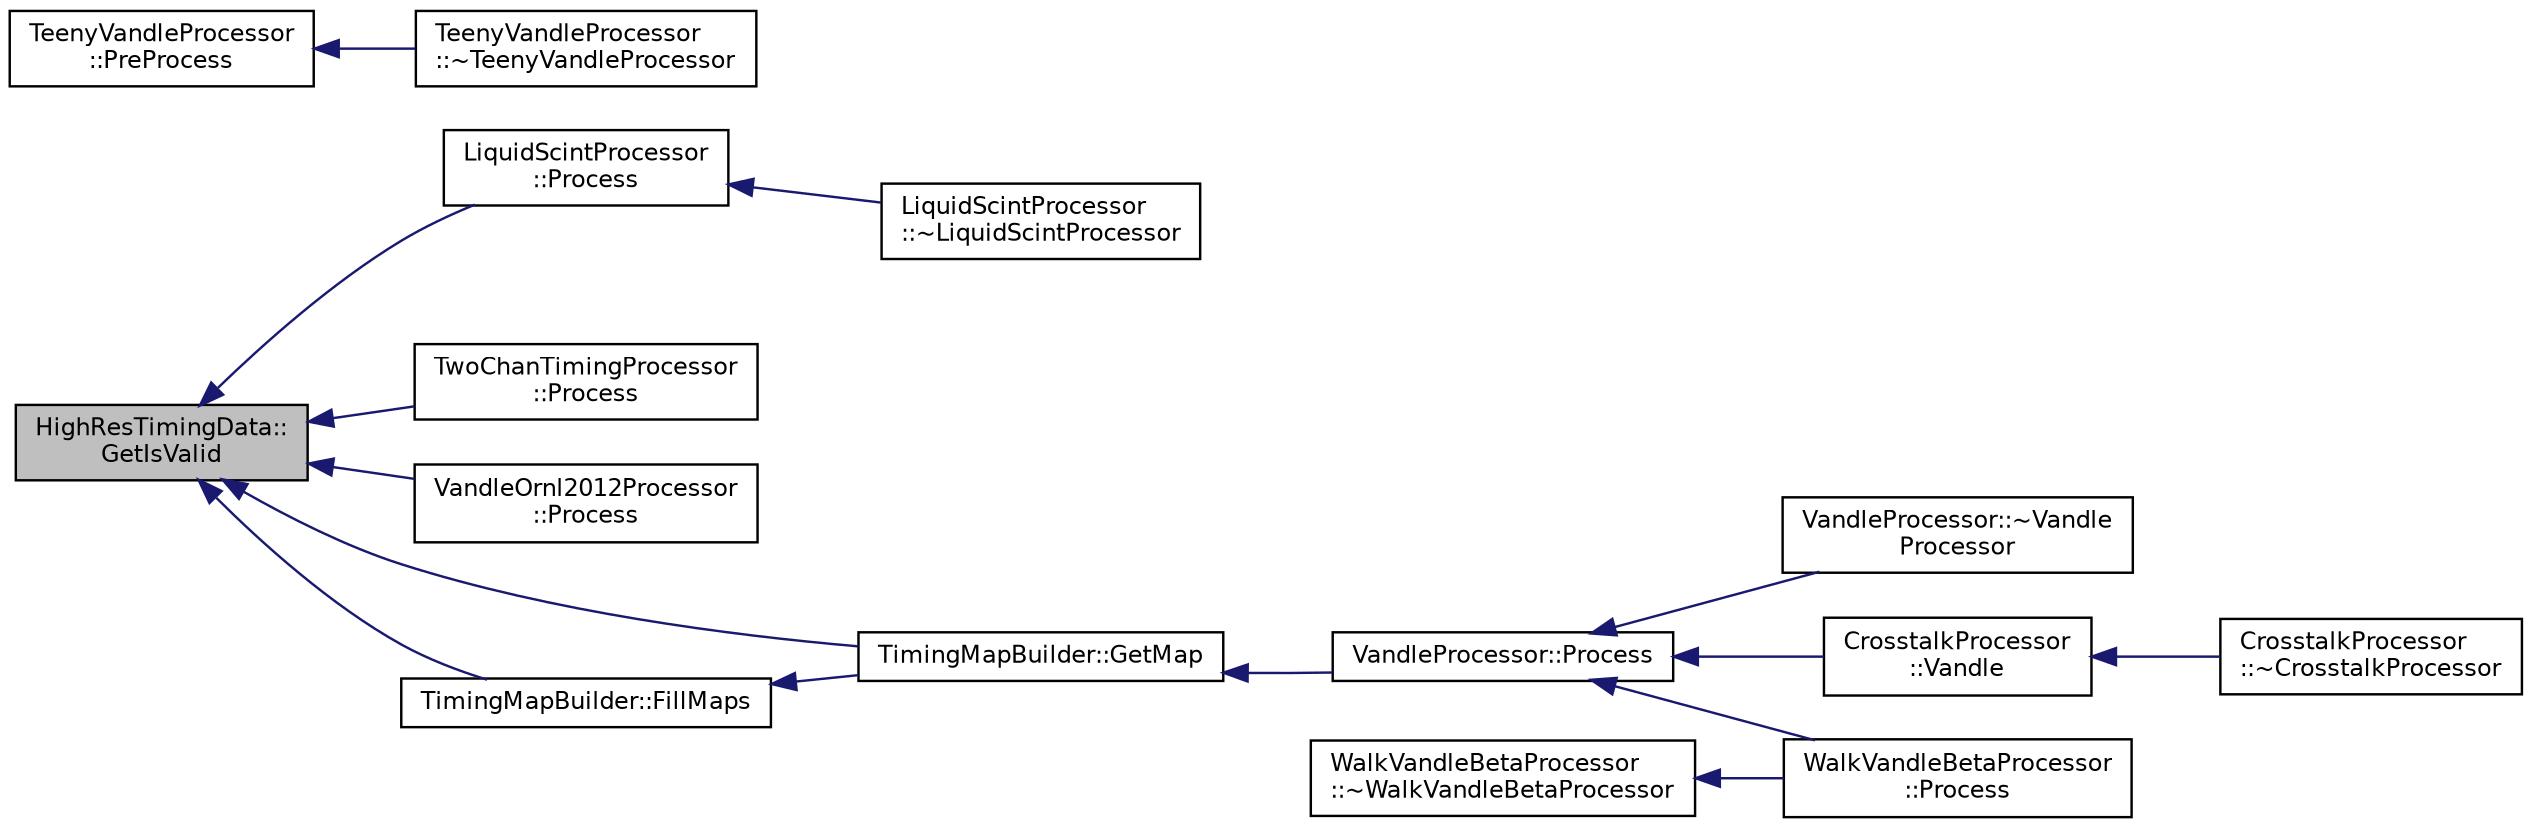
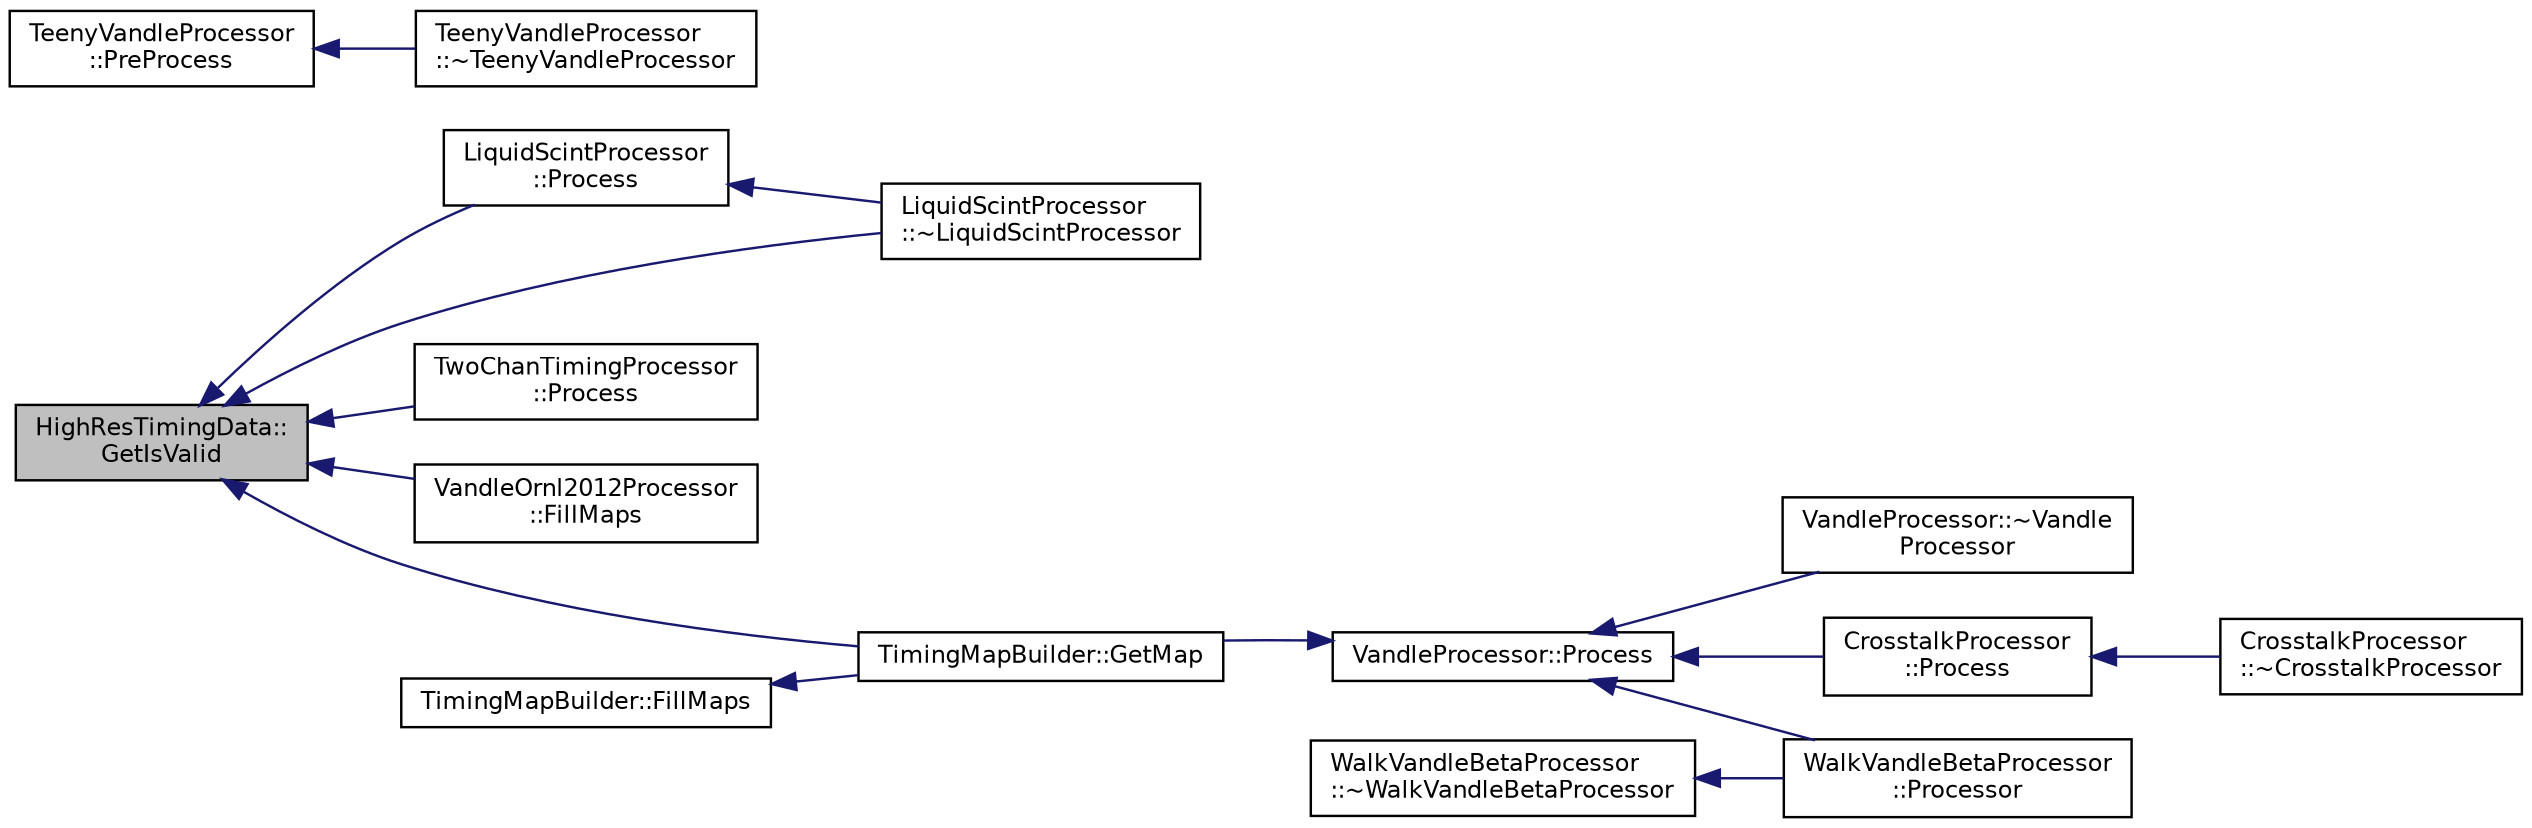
(586, 503) -> (586, 503)
(341, 605) -> (555, 283)
(1958, 657) -> (1958, 657)
(1290, 673) -> (1266, 640)
(1958, 778) -> (1958, 778)
